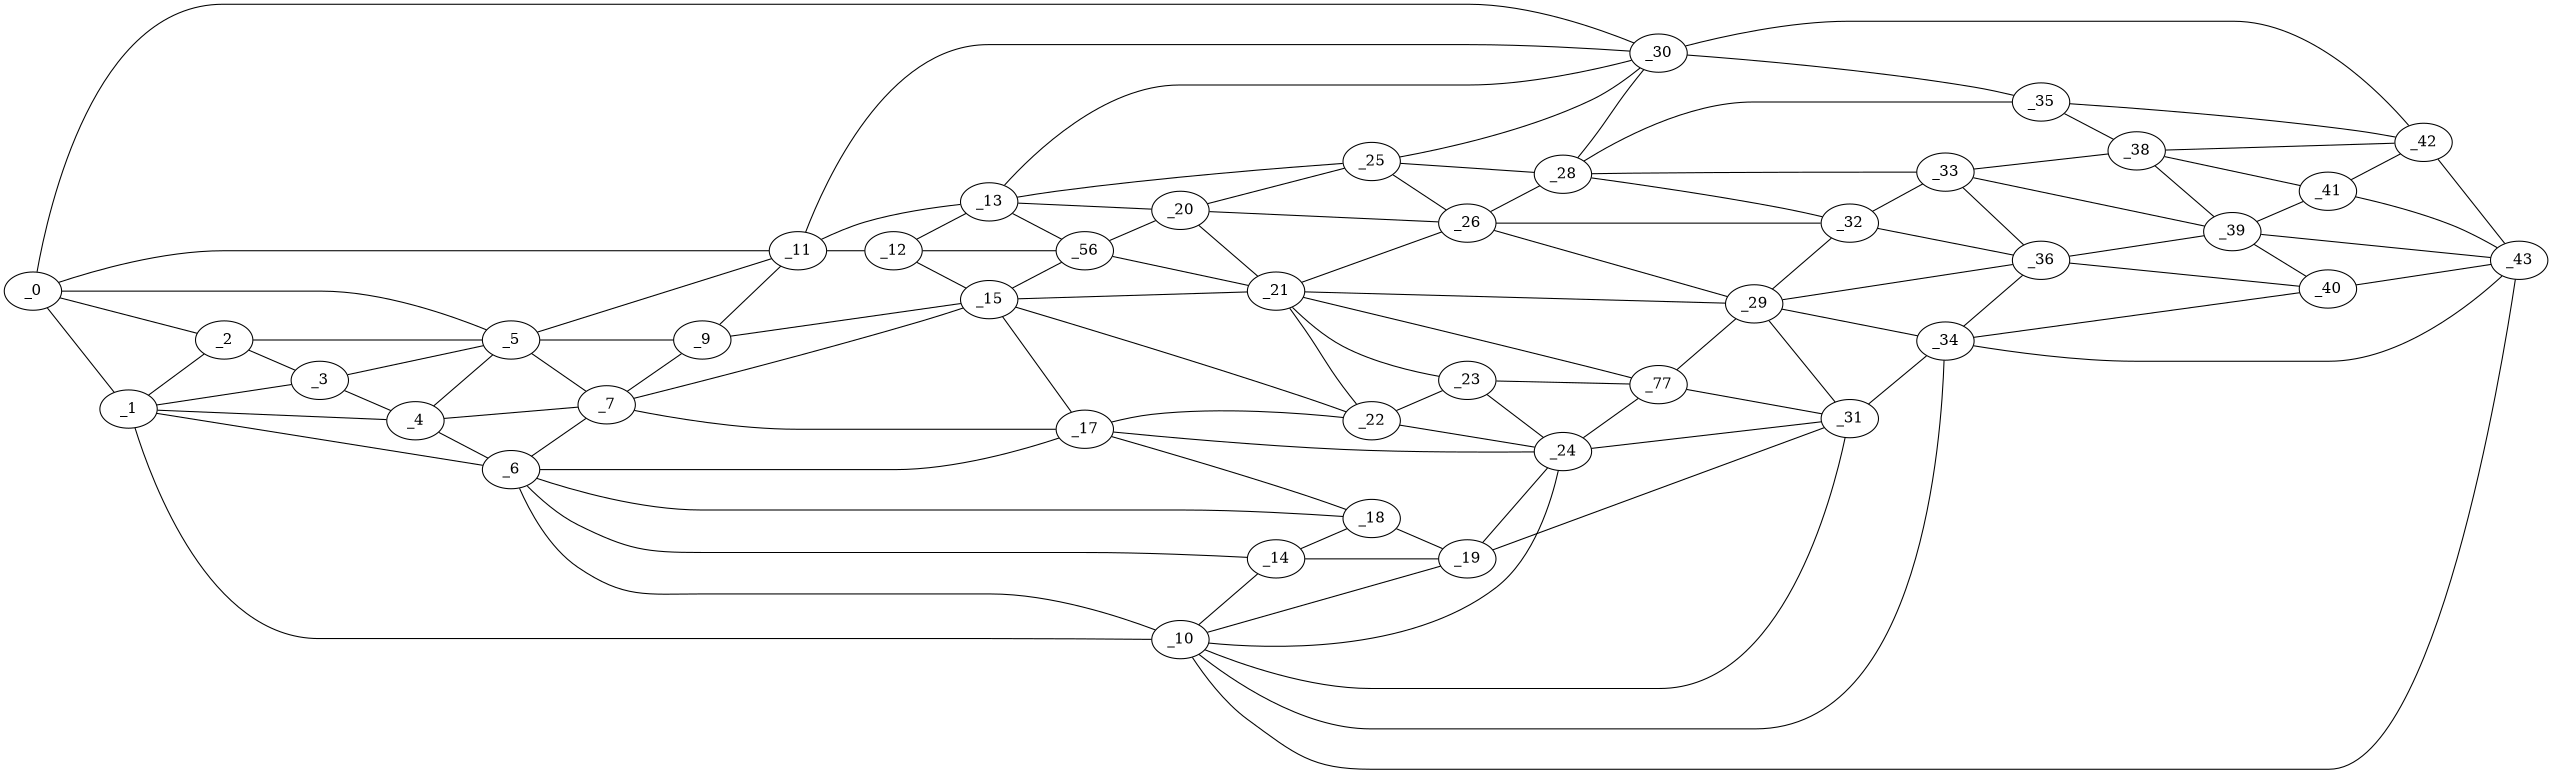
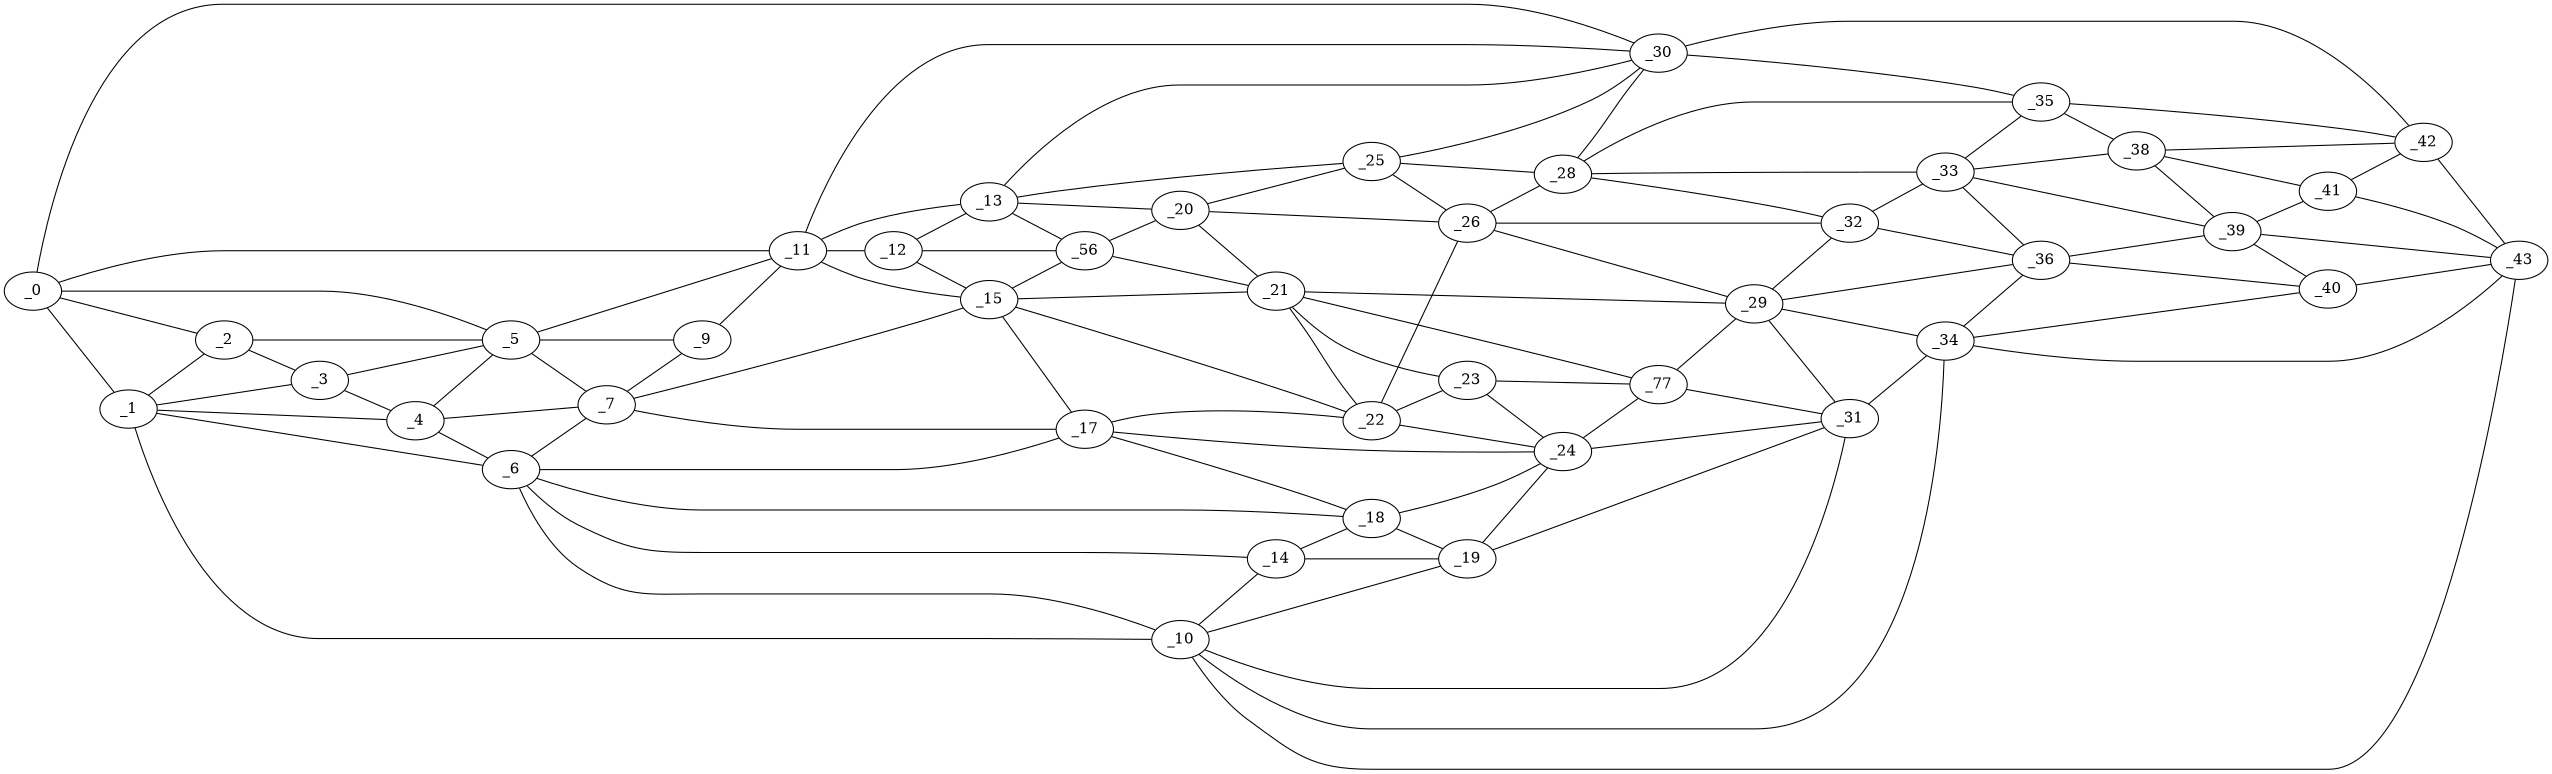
none -> (1993, 137)
(1372, 257) -> (1421, 318)
(846, 320) -> (889, 286)
(1423, 625) -> (1472, 493)
